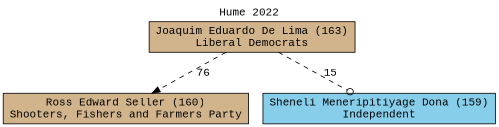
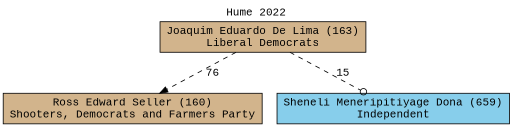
(126, 109) -> (133, 109)
(379, 109) -> (393, 109)
